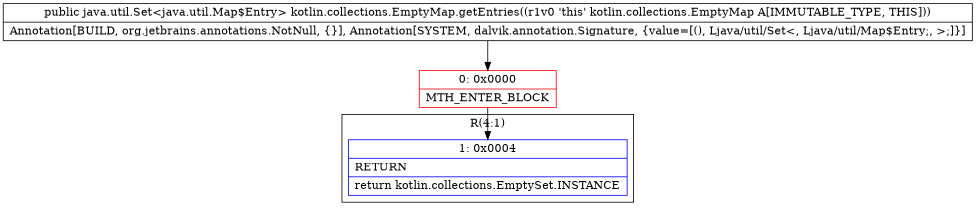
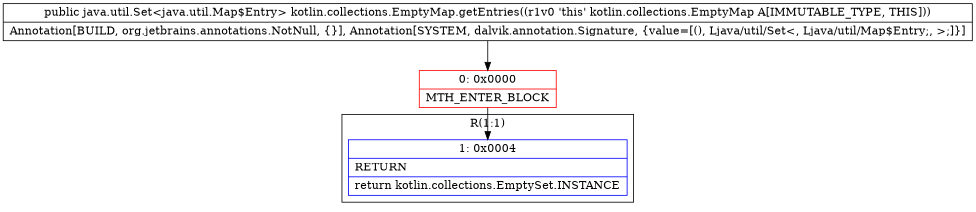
(488, 124) -> (488, 124)
